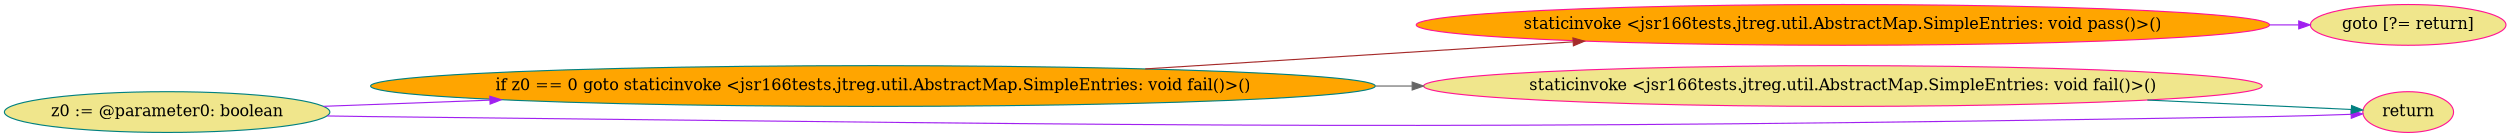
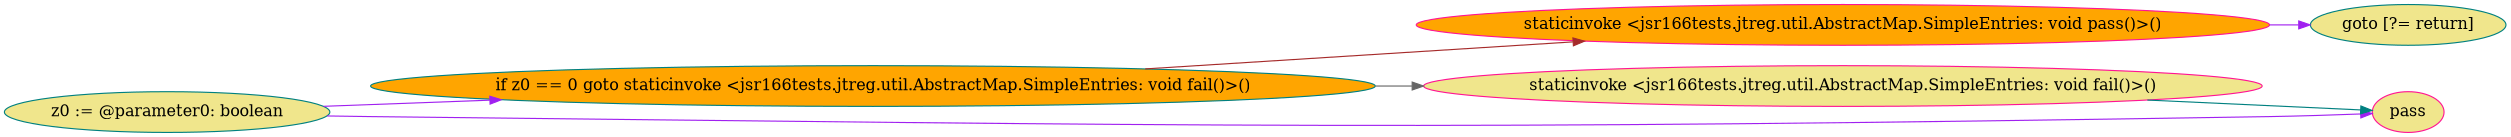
(2408, 25) -> (2408, 25)
(2408, 112) -> (2408, 112)
